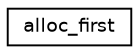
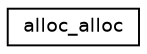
(70, 27) -> (73, 27)
